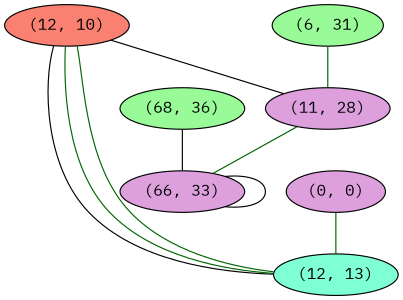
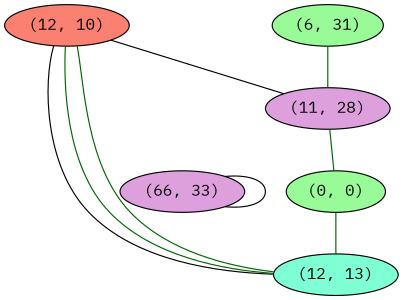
(182, 108) -> none
(255, 150) -> (332, 150)
(336, 192) -> (336, 192)
